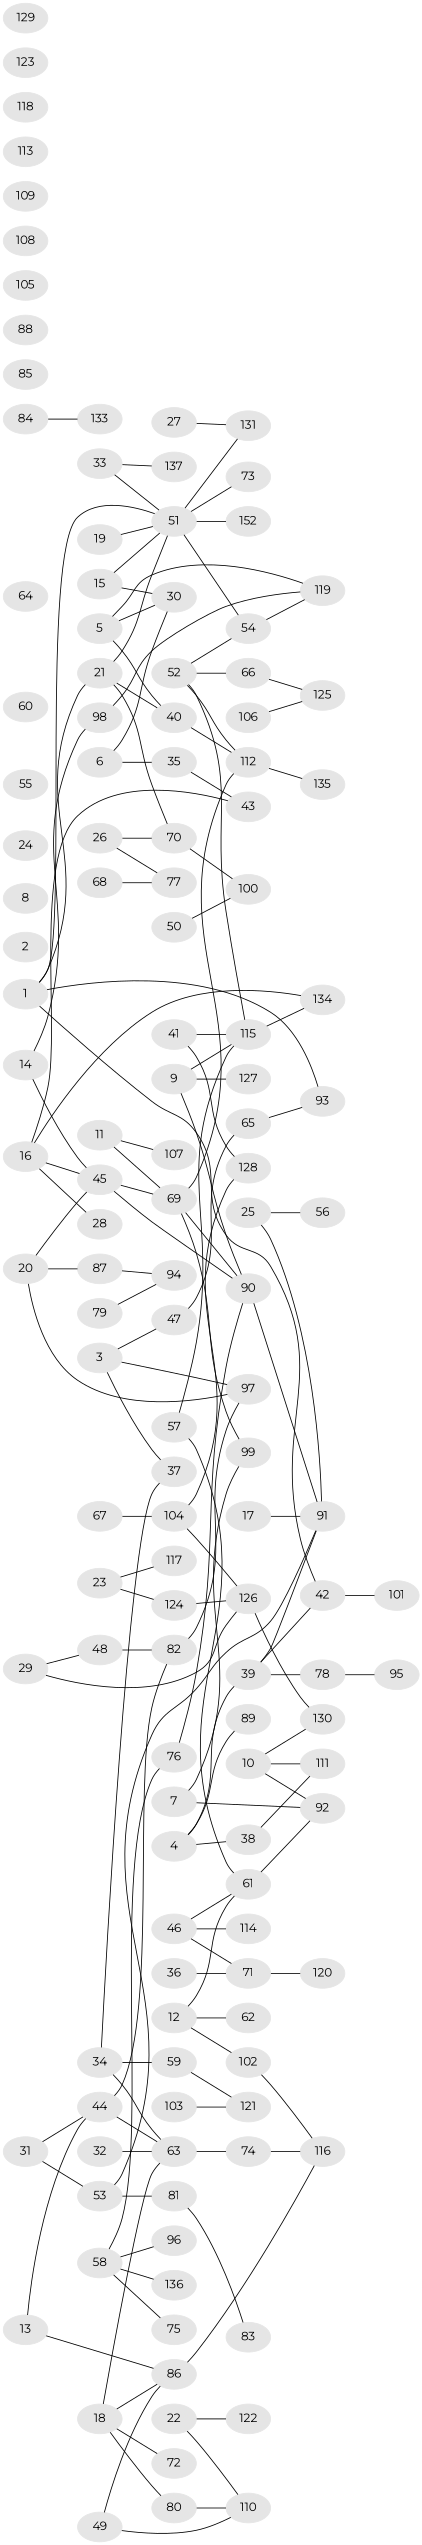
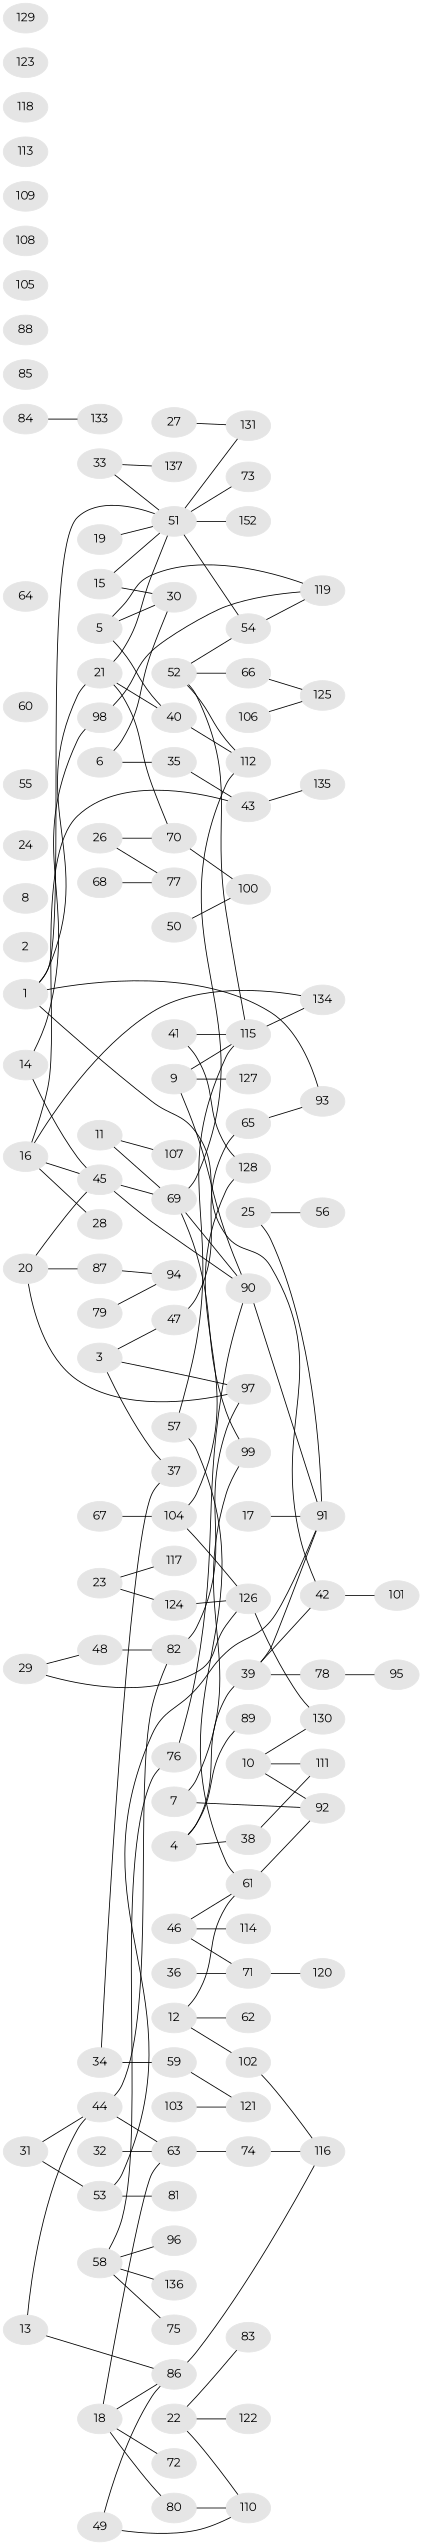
(286, 773) -> (286, 796)
(137, 2107) -> none
(220, 2263) -> (212, 2379)
